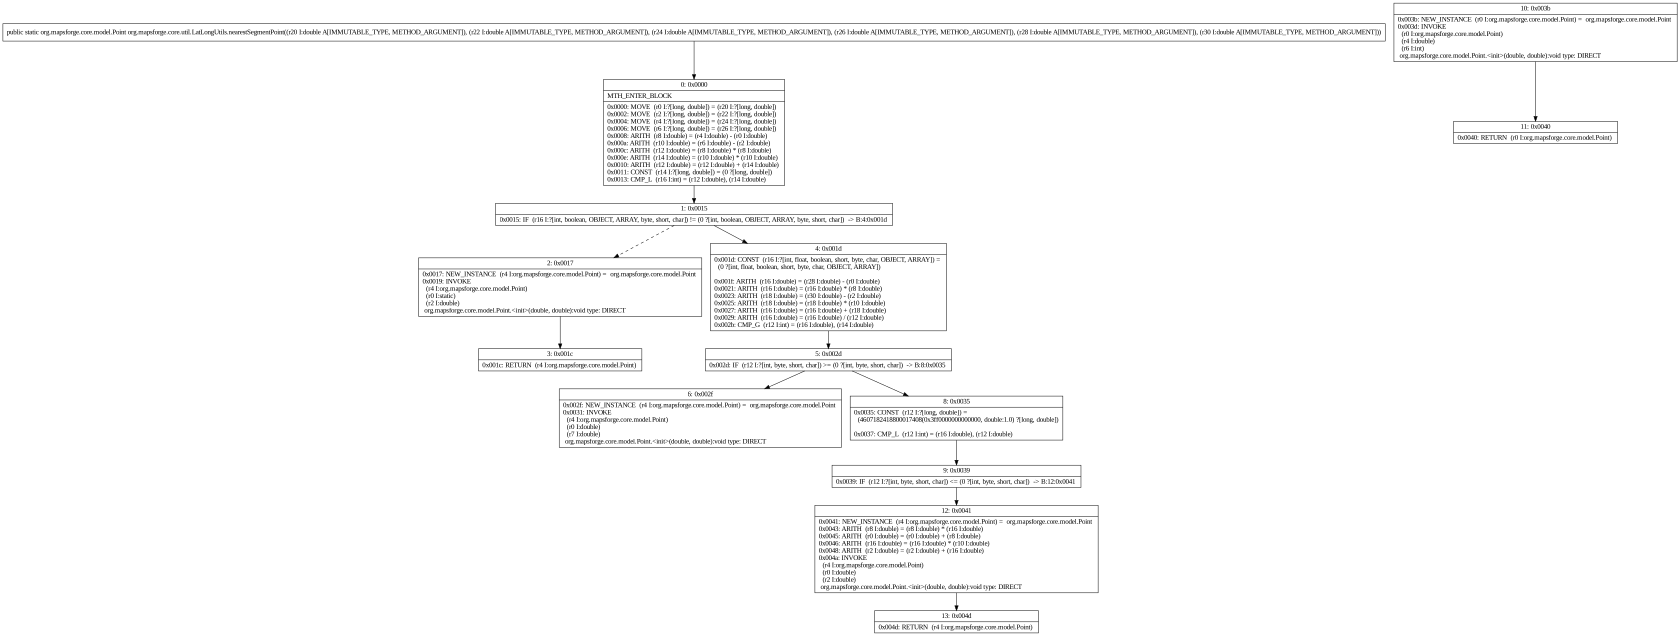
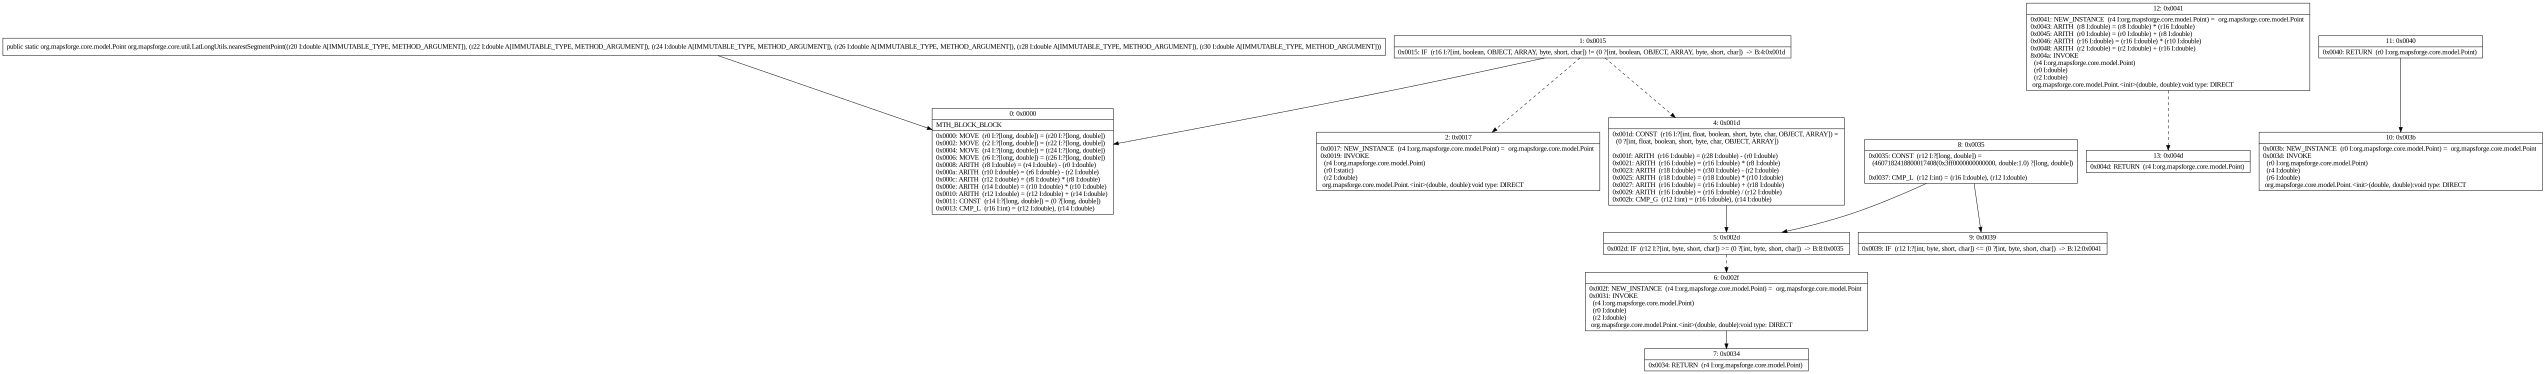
(1411, 49) -> (2282, 178)
(1536, 89) -> (2401, 93)
(640, 96) -> (969, 125)
(694, 192) -> (1332, 102)
(729, 233) -> (1638, 86)
(560, 360) -> none
none -> (1726, 360)
(787, 379) -> (1726, 261)
(878, 382) -> (1858, 211)
(582, 434) -> (1608, 318)
(957, 494) -> none
(845, 558) -> (2056, 56)
(957, 599) -> (2168, 118)
